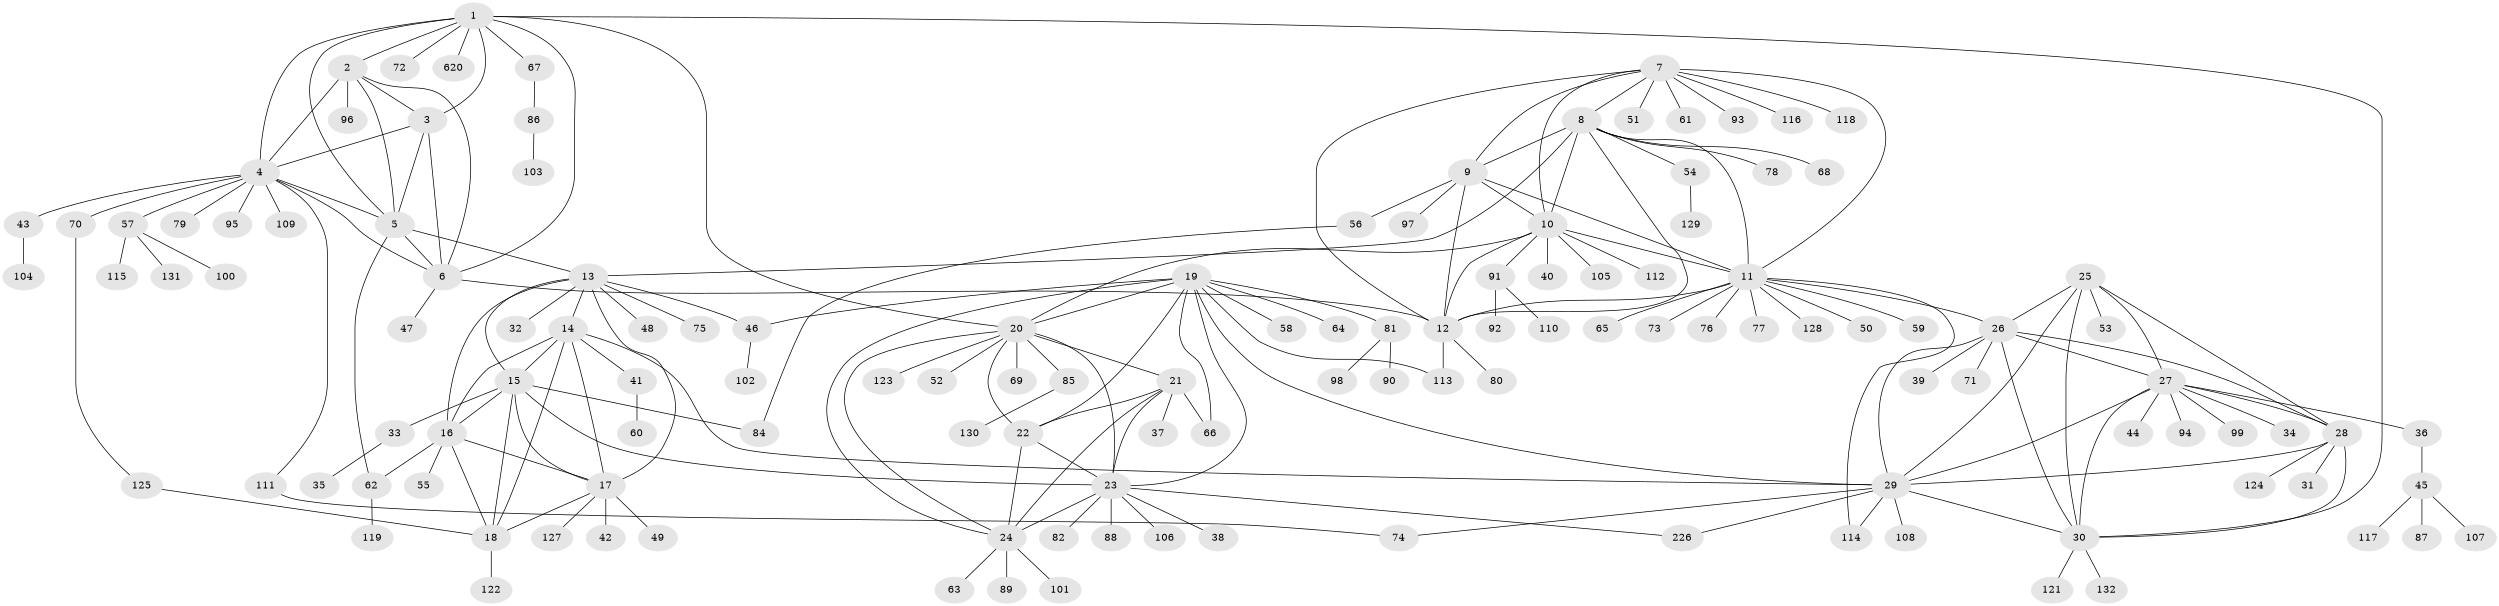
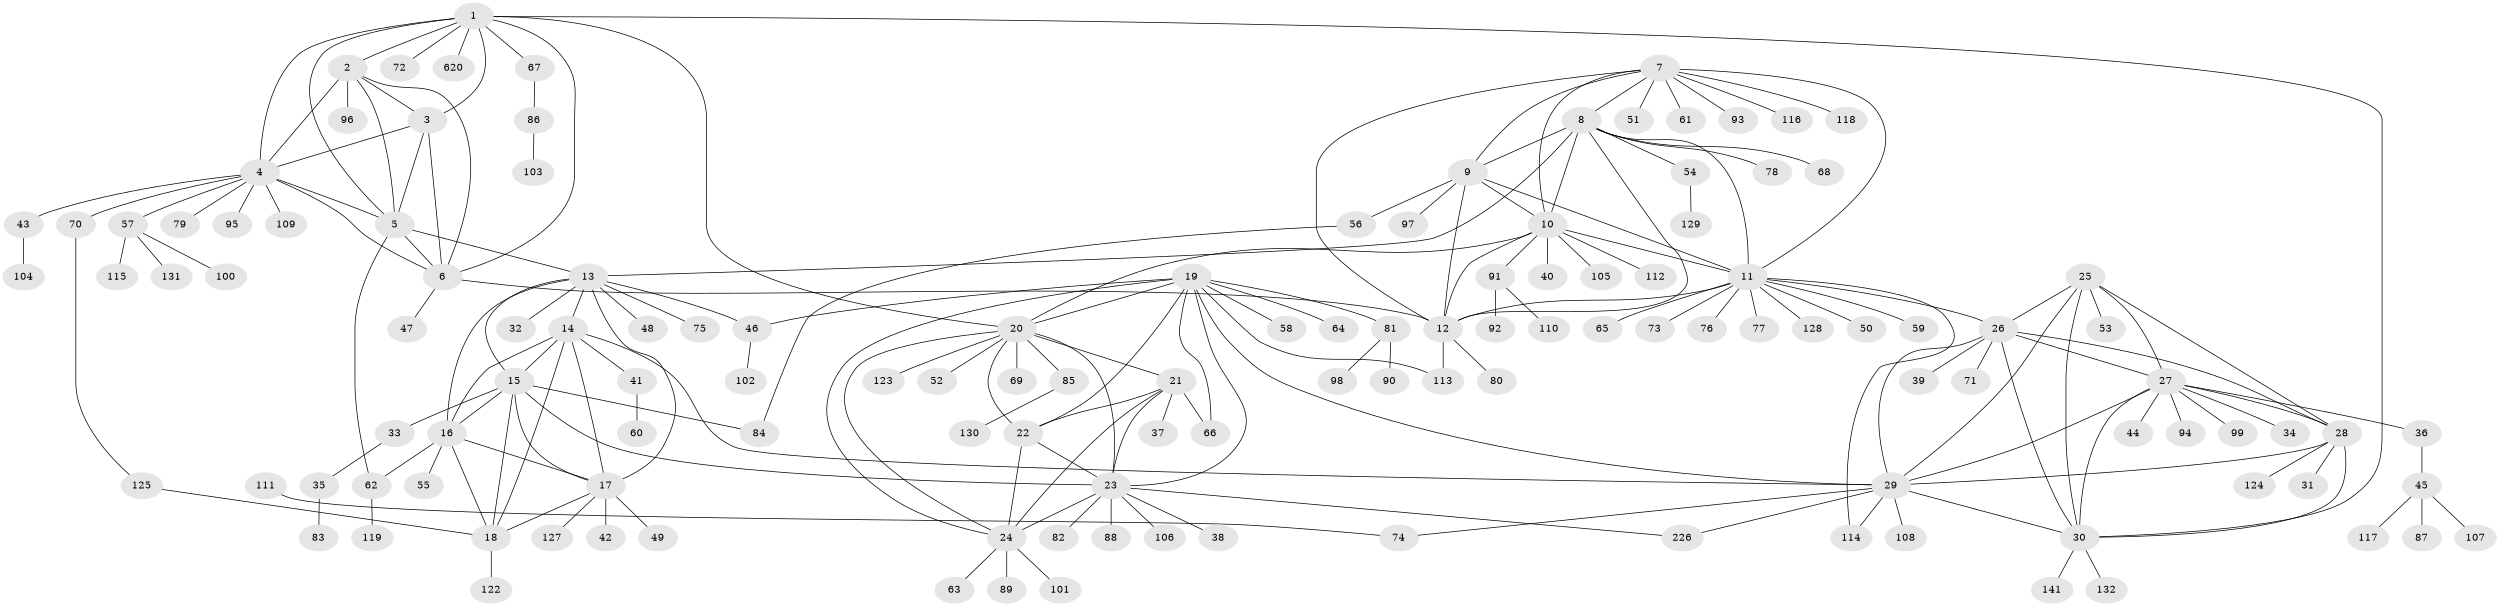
(327, 324) -> none
none -> (319, 538)
(2052, 590) -> (2052, 590)
